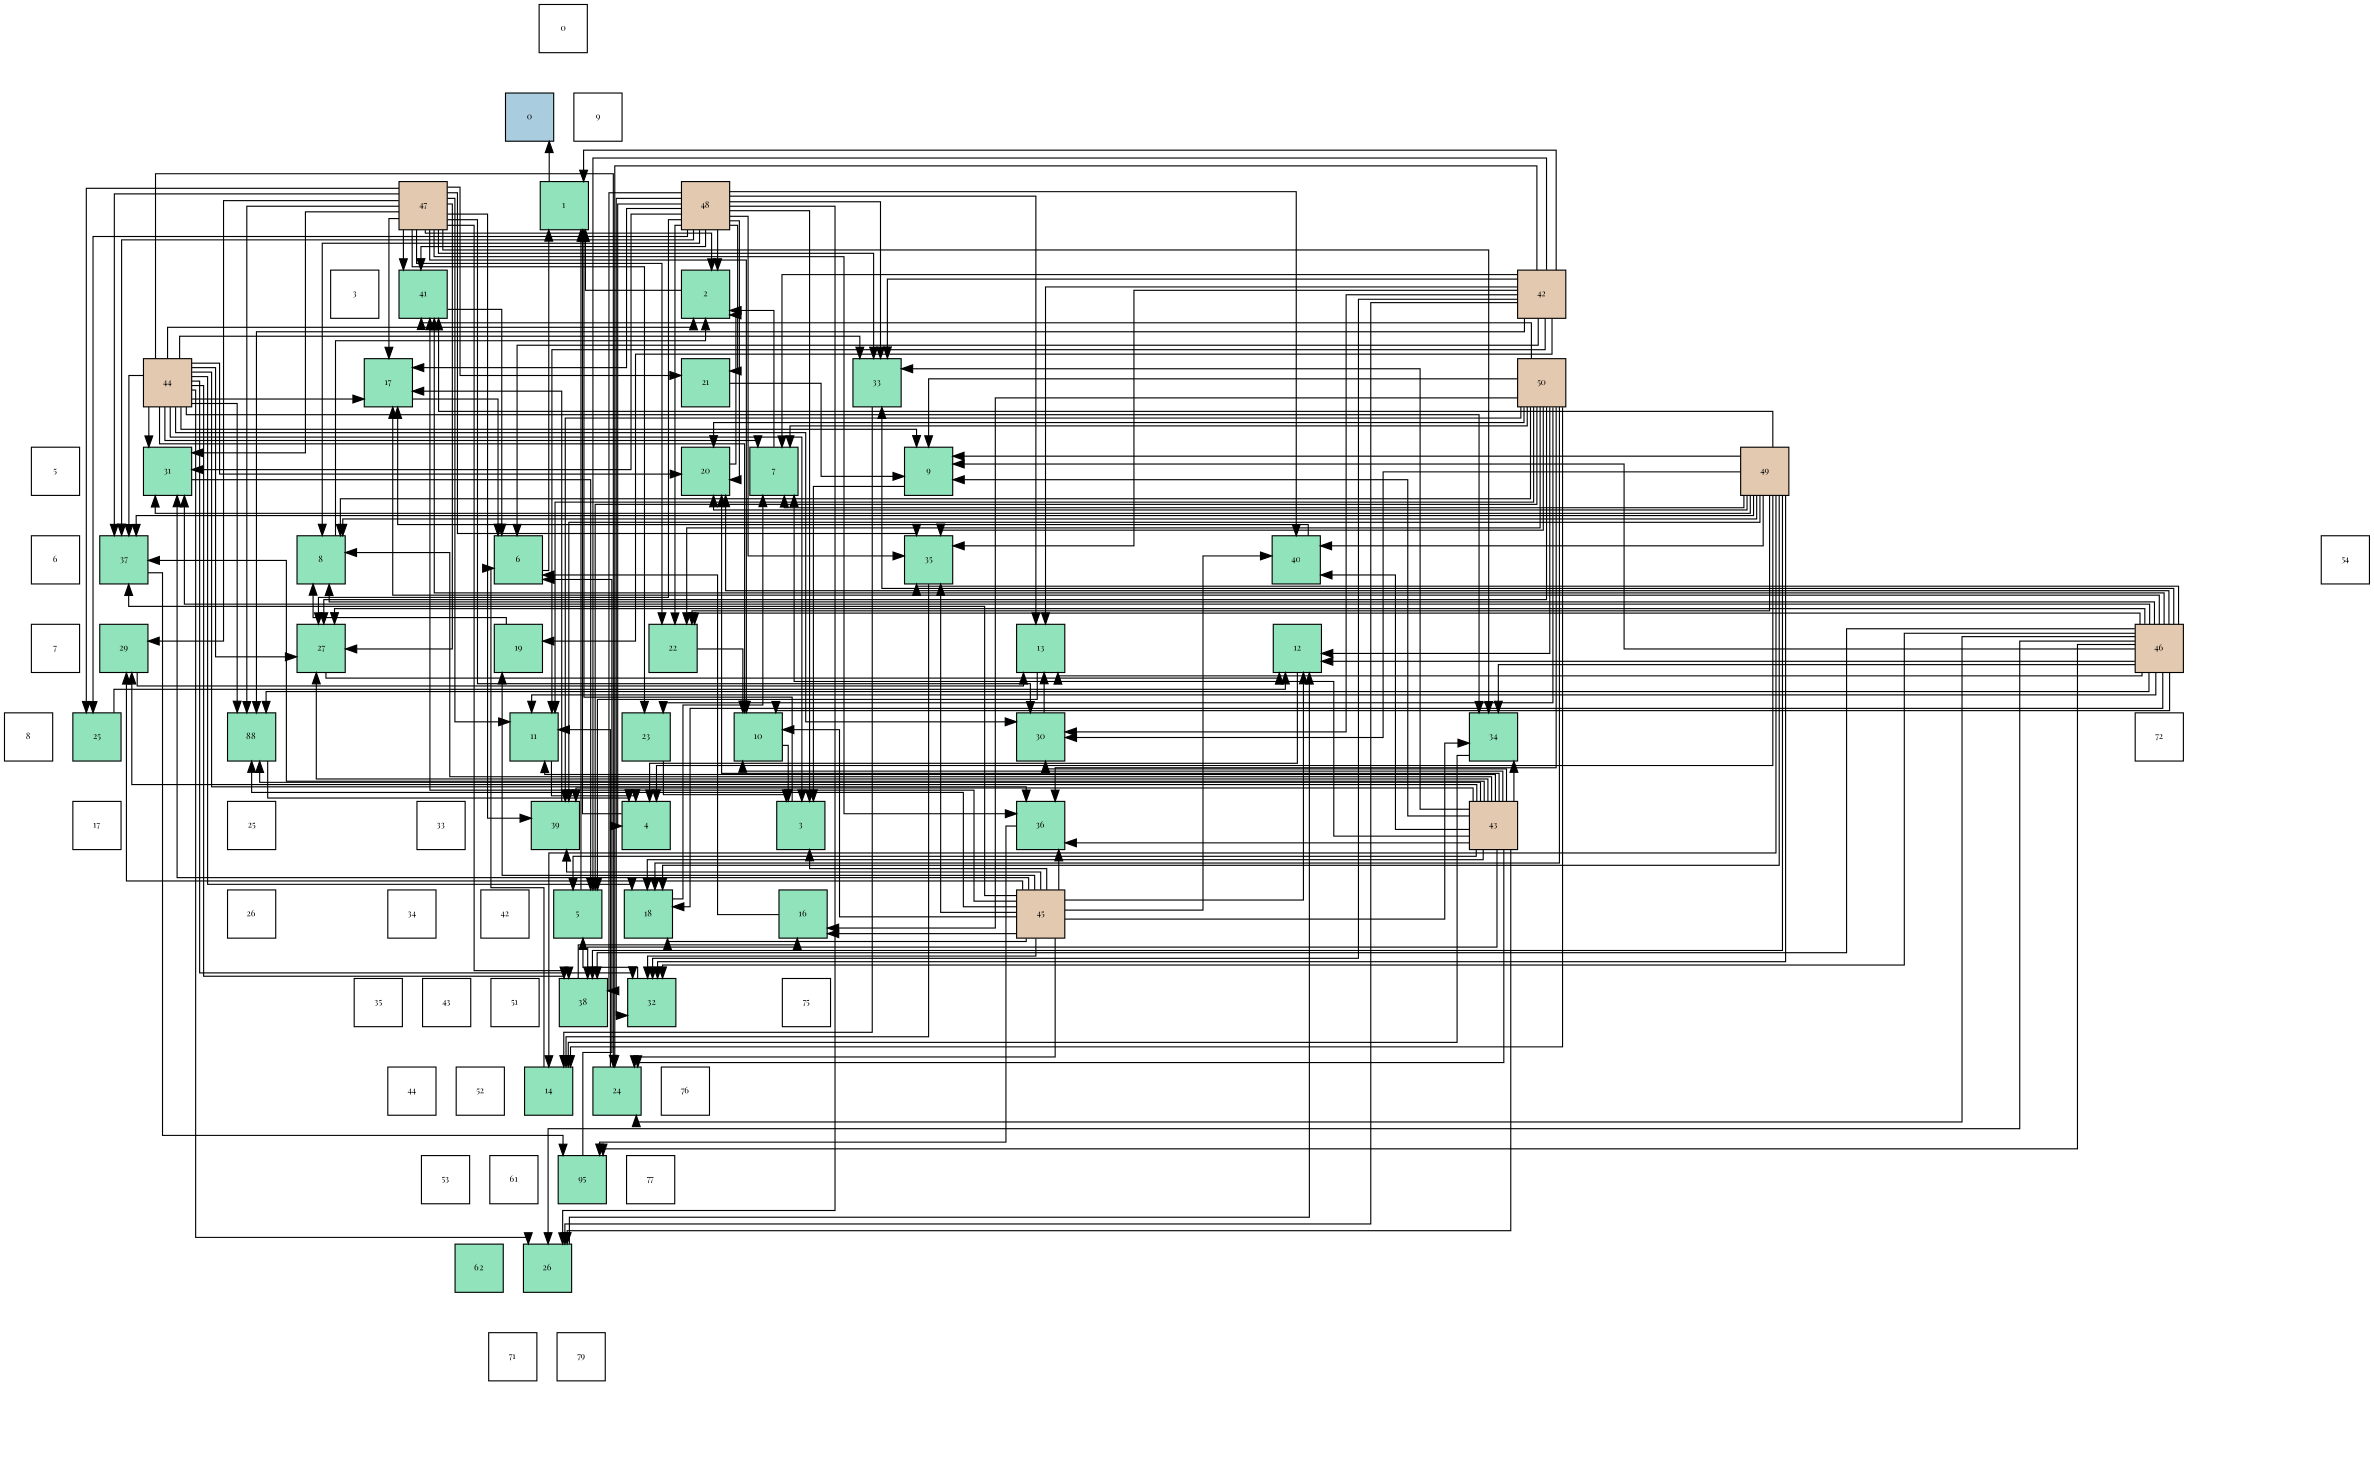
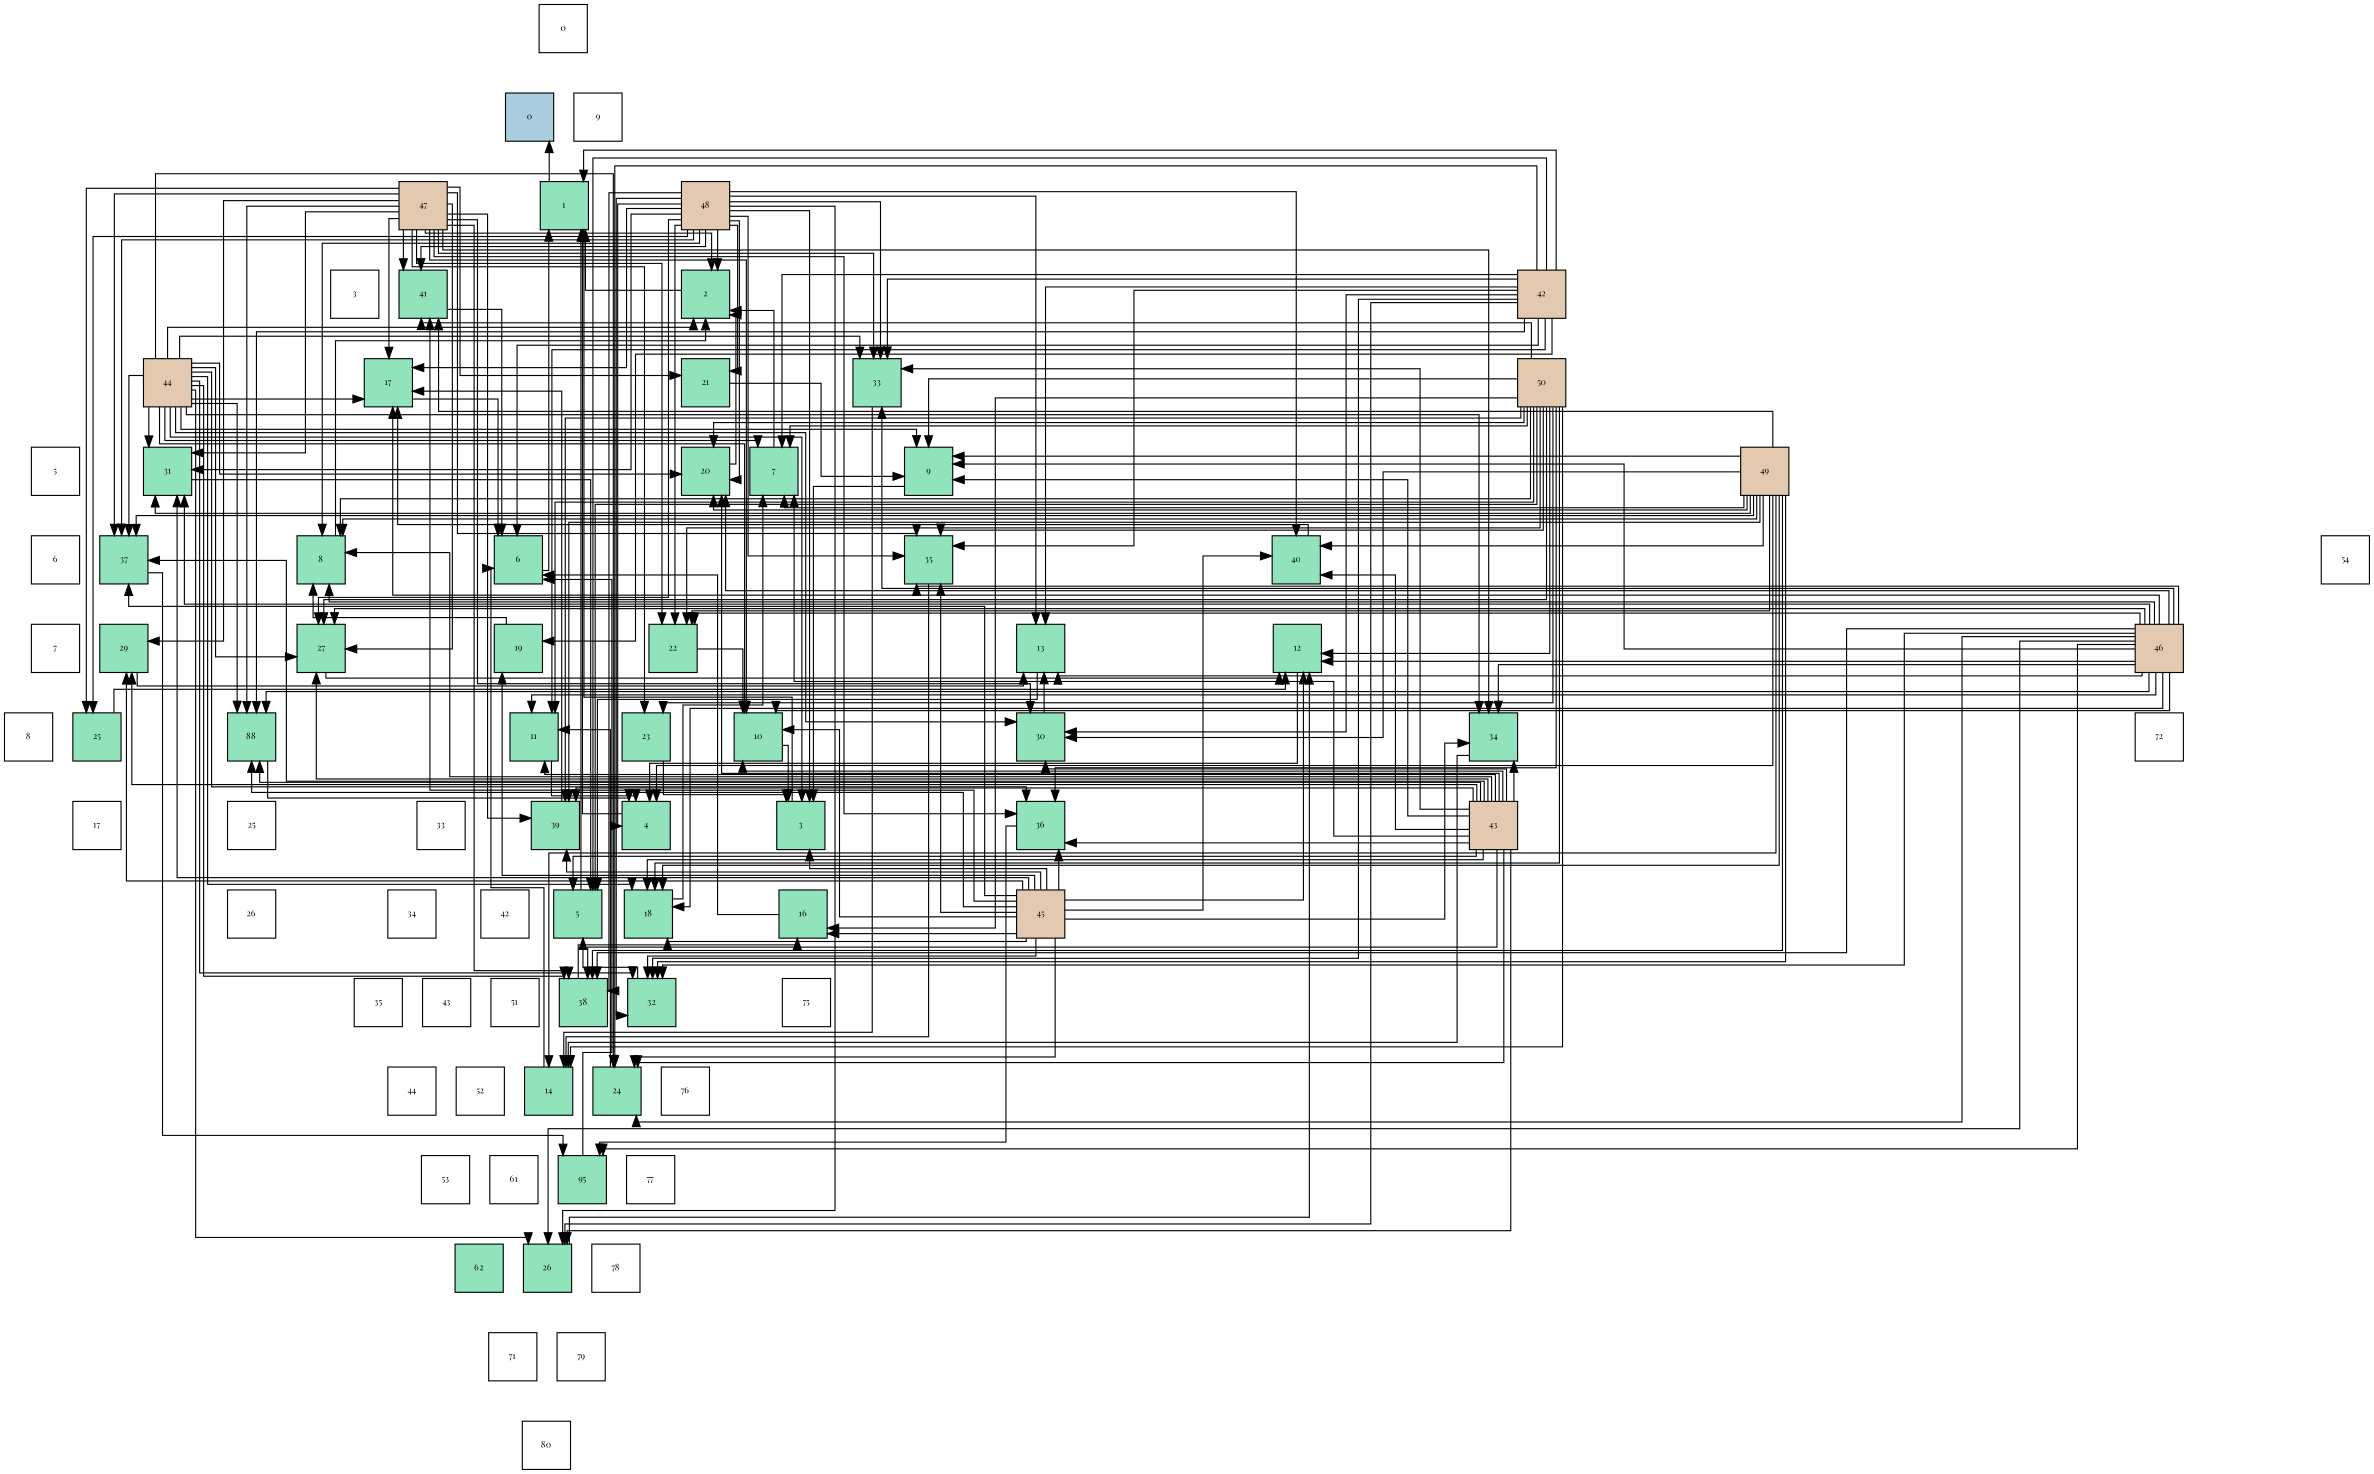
(455, 478) -> none
(1183, 593) -> none
none -> (616, 1268)
none -> (546, 1445)
